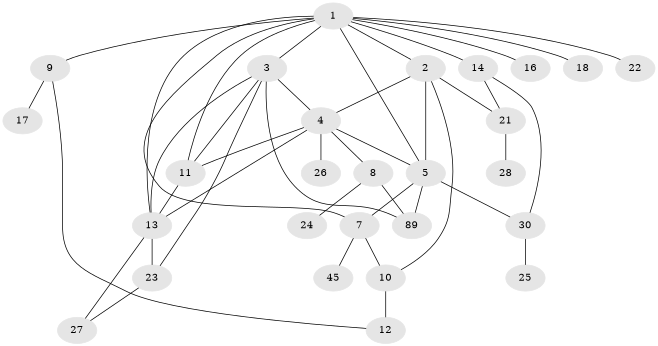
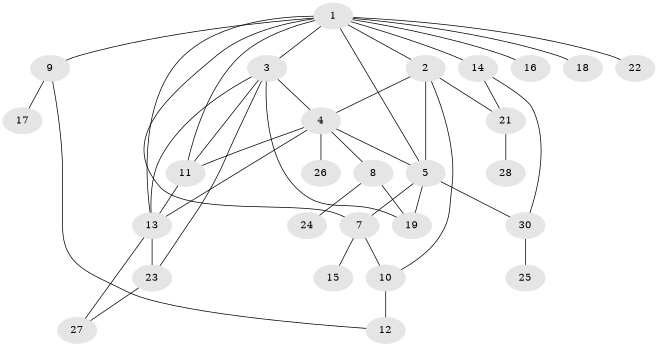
(412, 226) -> (412, 226)
(333, 278) -> (333, 278)
